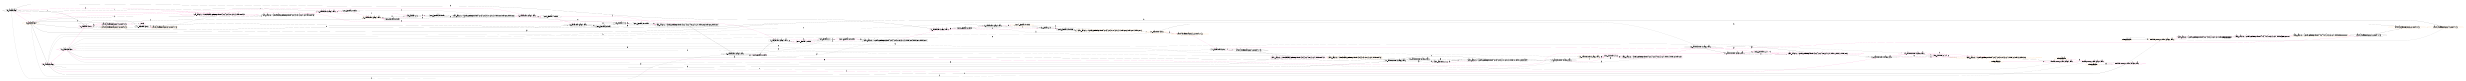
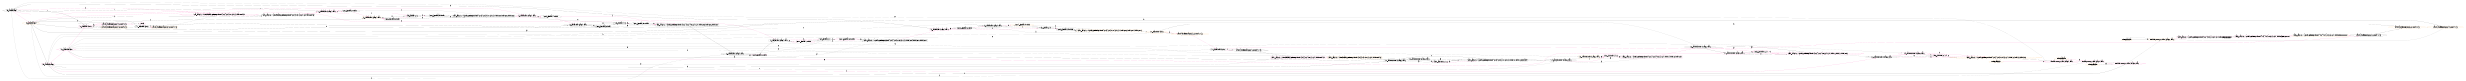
(1060, 63) -> (1035, 18)
